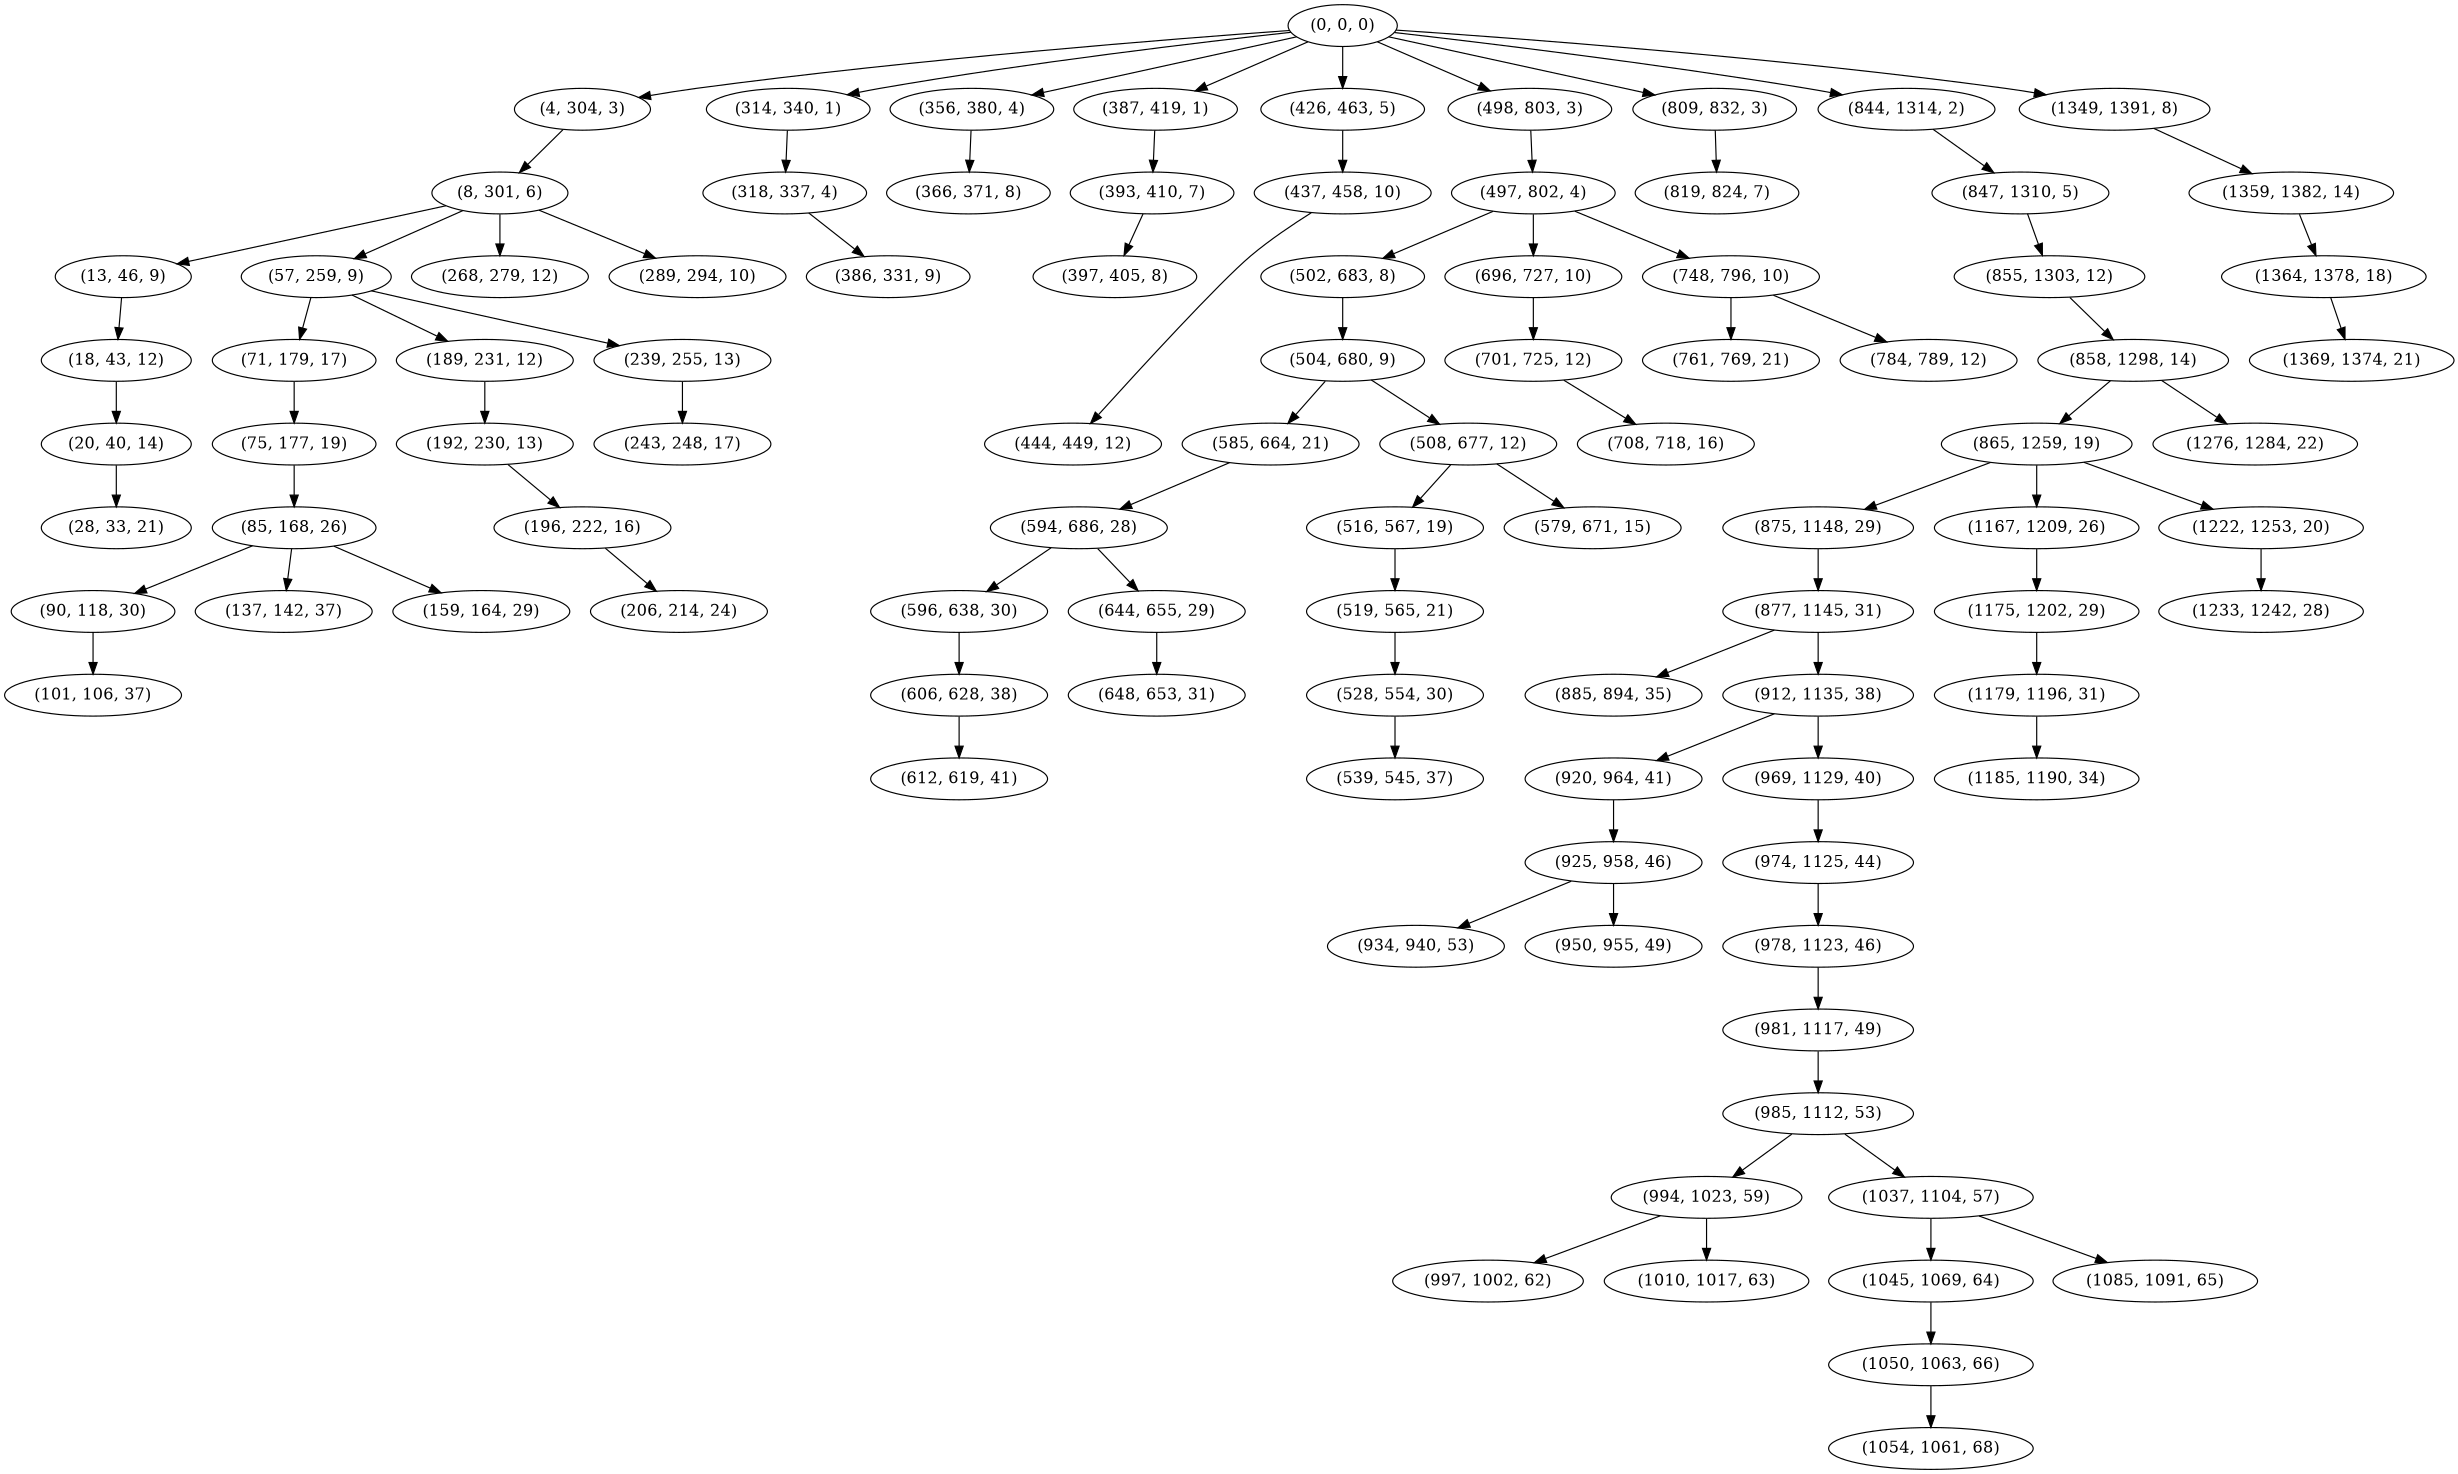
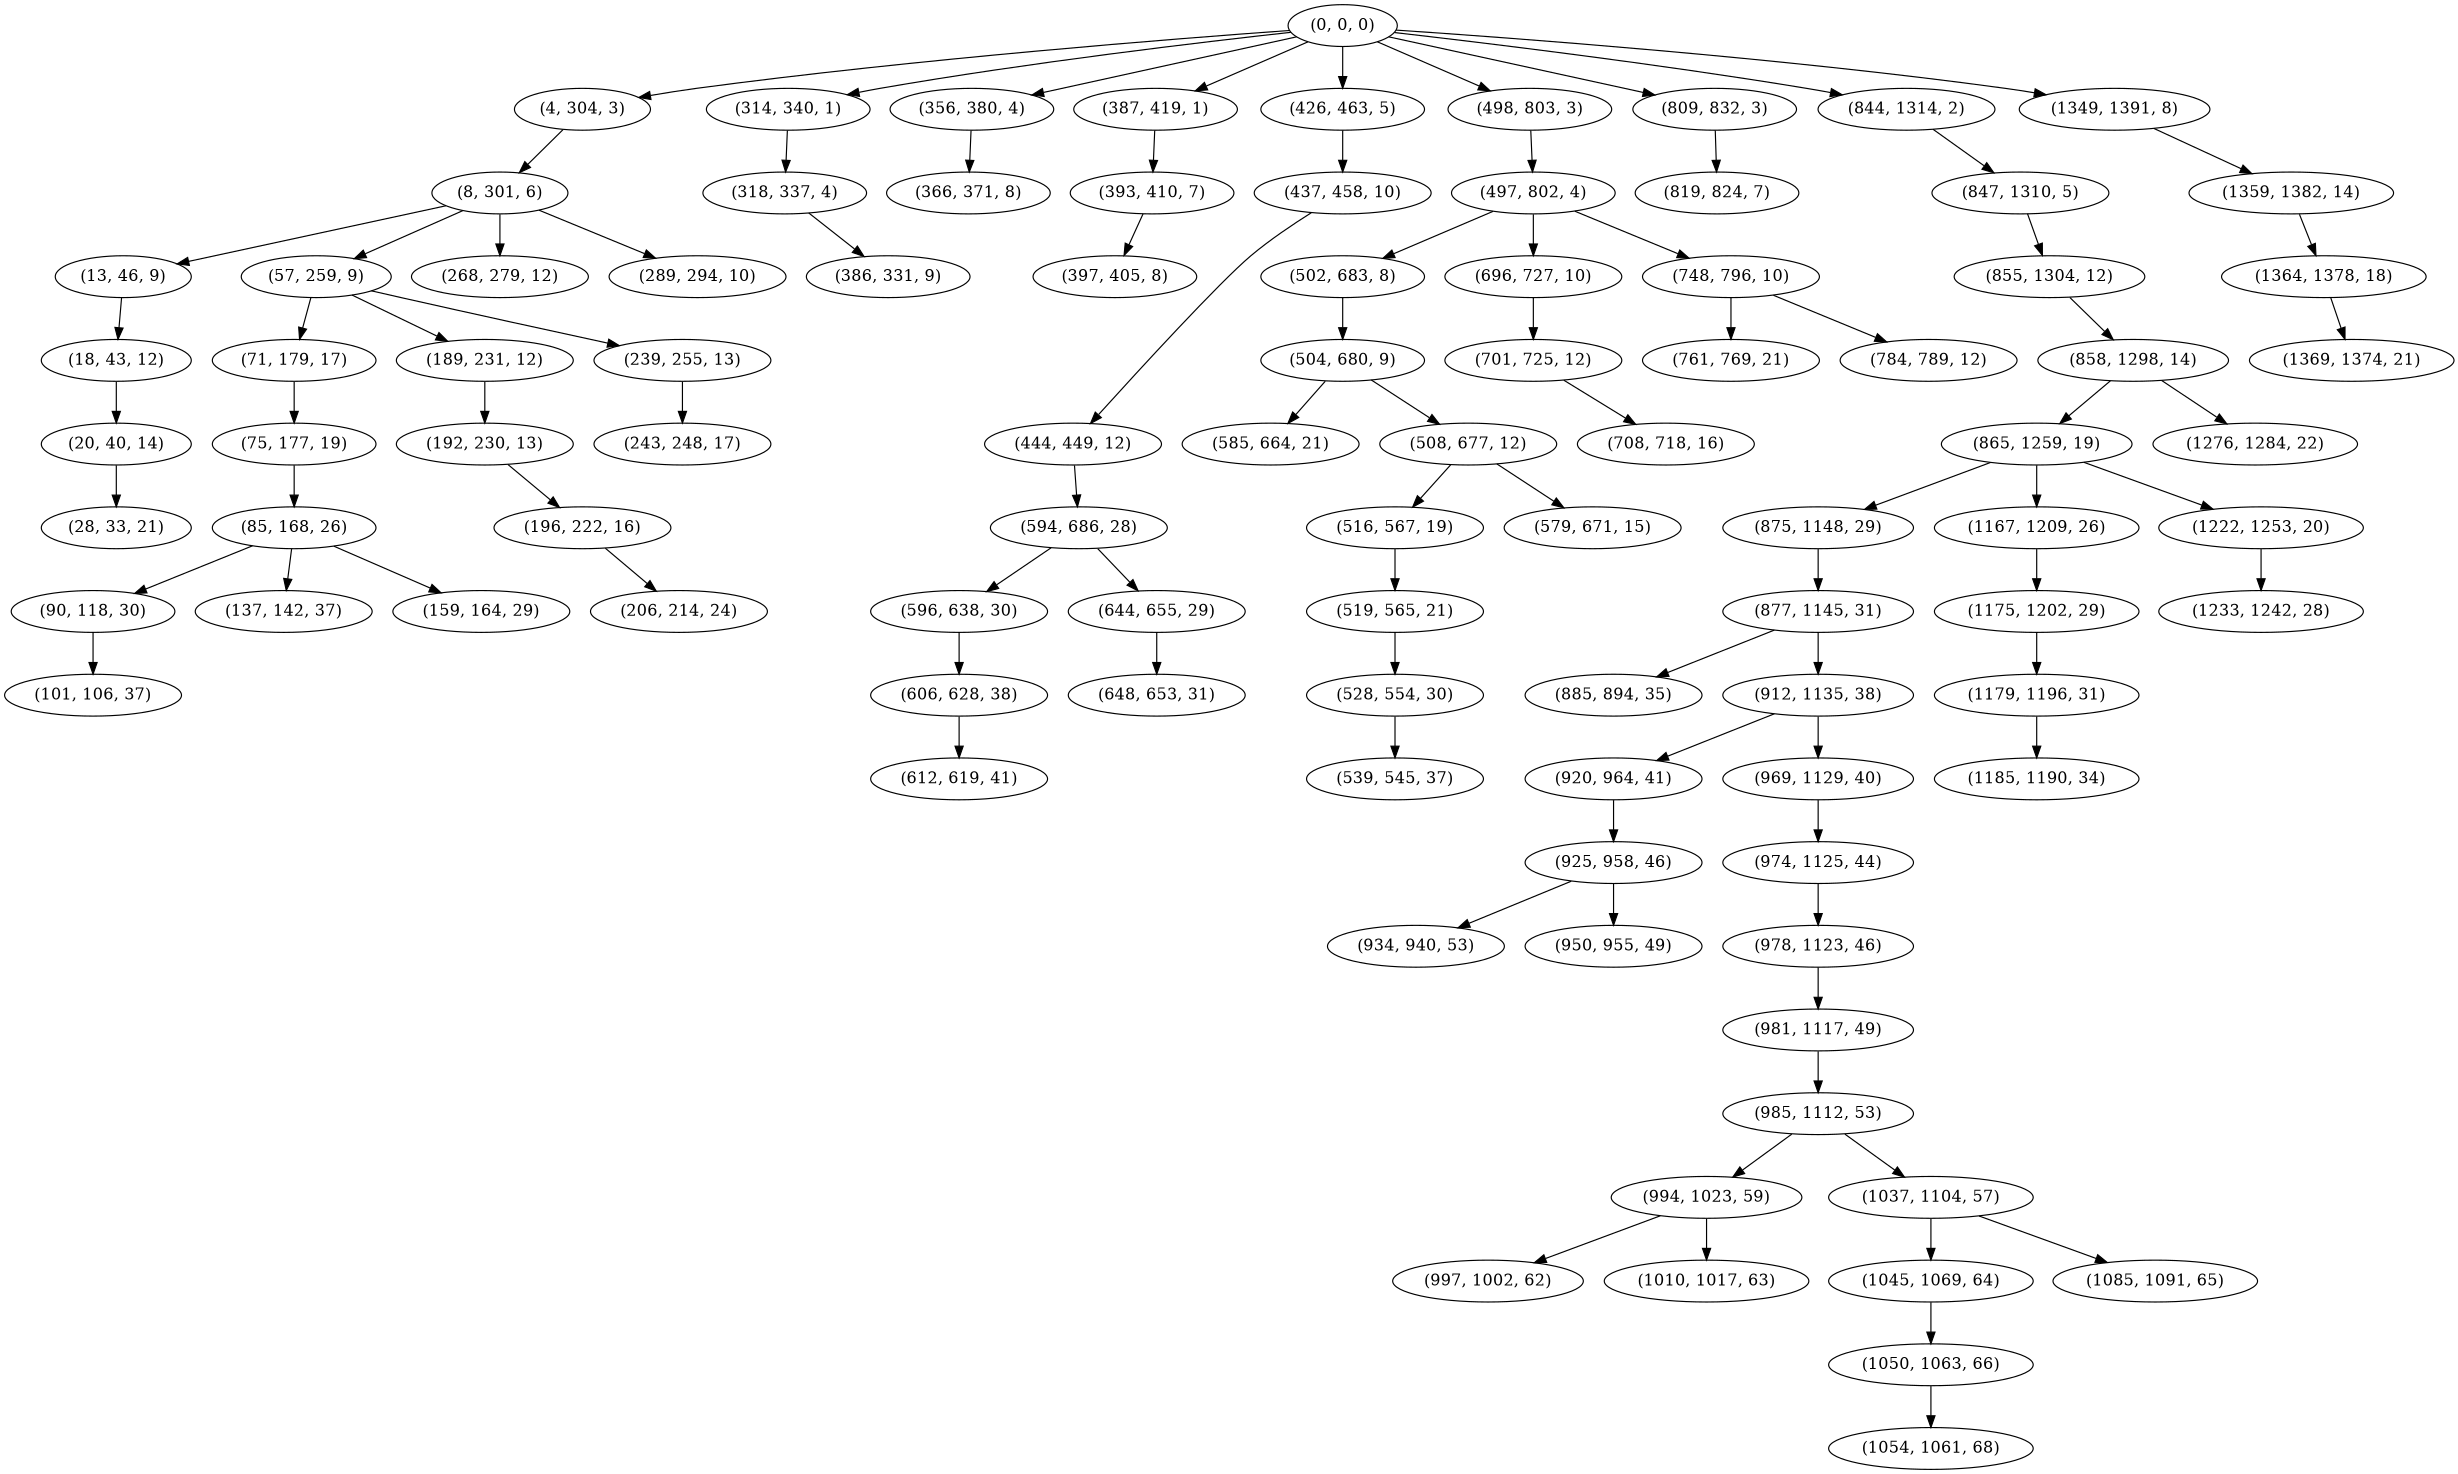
(2049, 277) -> (2049, 277)
(1180, 484) -> (1076, 480)
